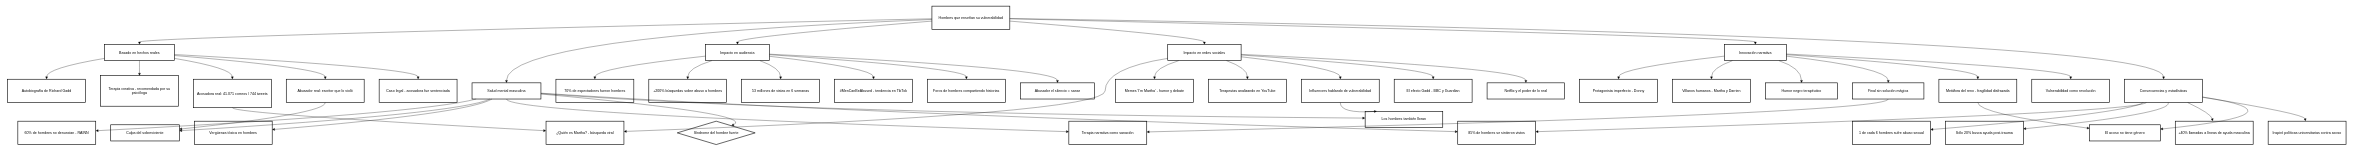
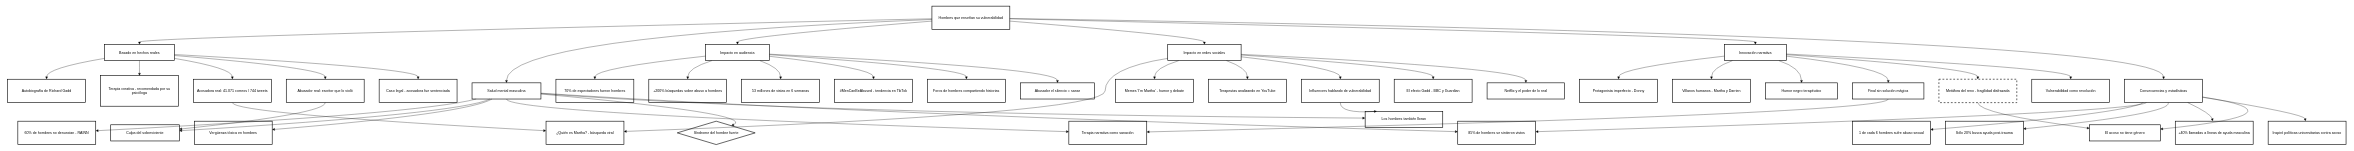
(1979, 91) -> (1979, 91)
(231, 94) -> (231, 91)
